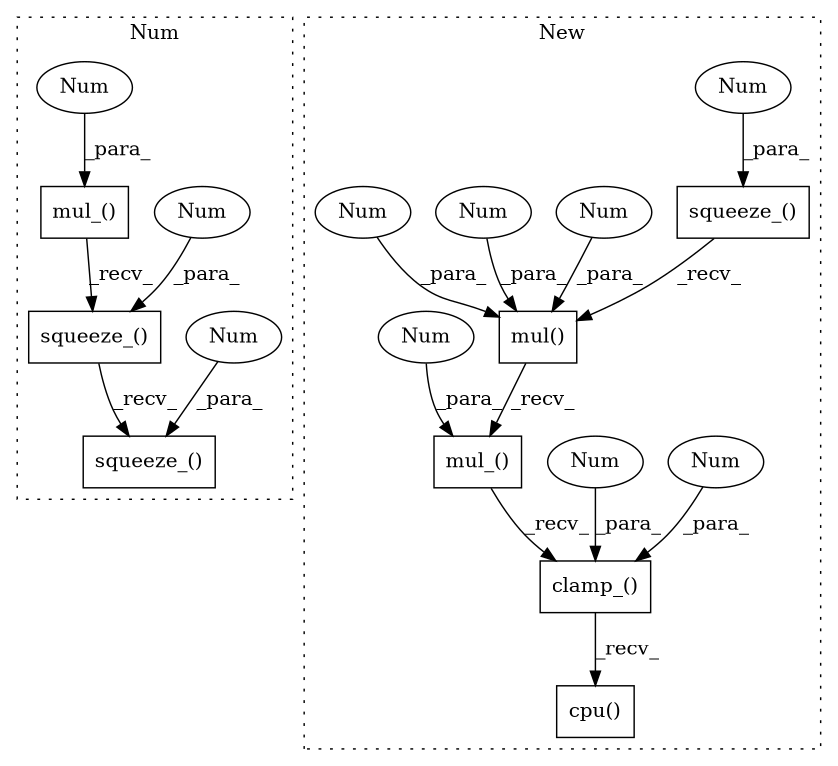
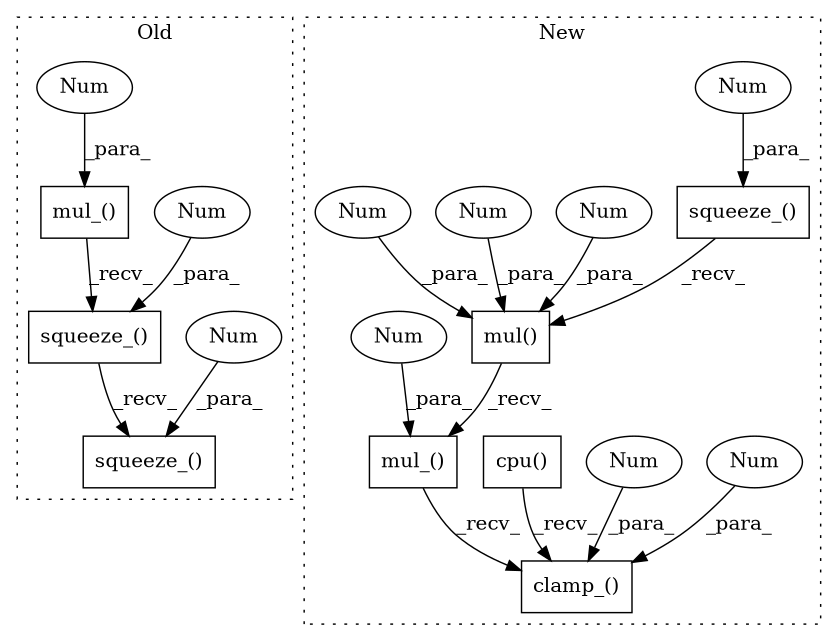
(155, 34) -> (155, 34)
(595, 642) -> (528, 520)
